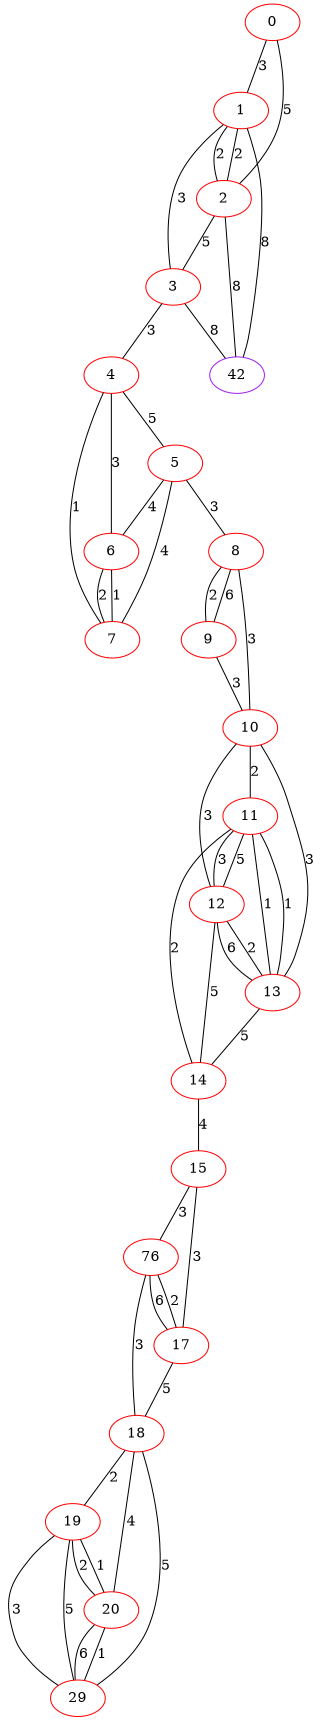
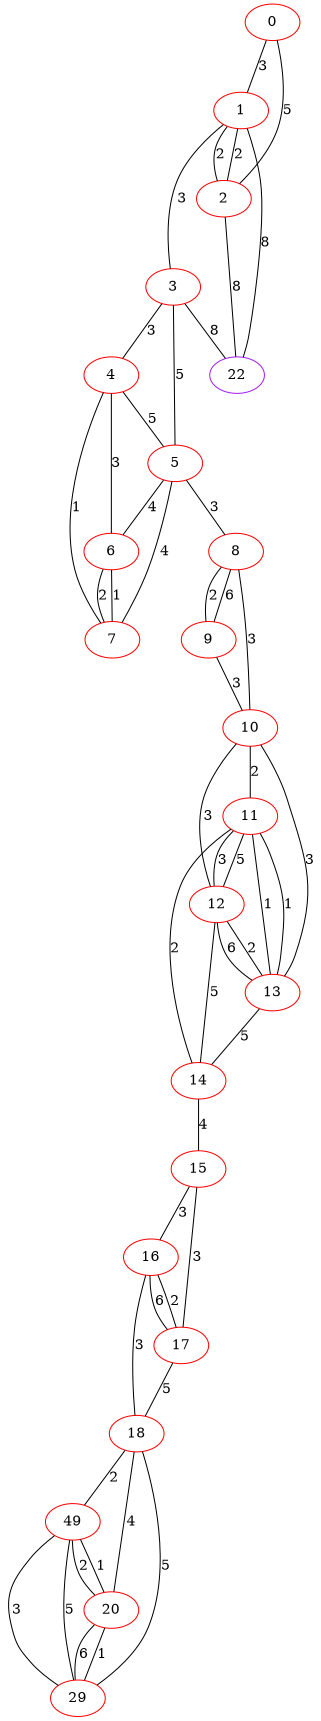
(199, 243) -> (174, 375)
(237, 375) -> (237, 375)
(151, 1257) -> (151, 1257)
(73, 1522) -> (73, 1522)
